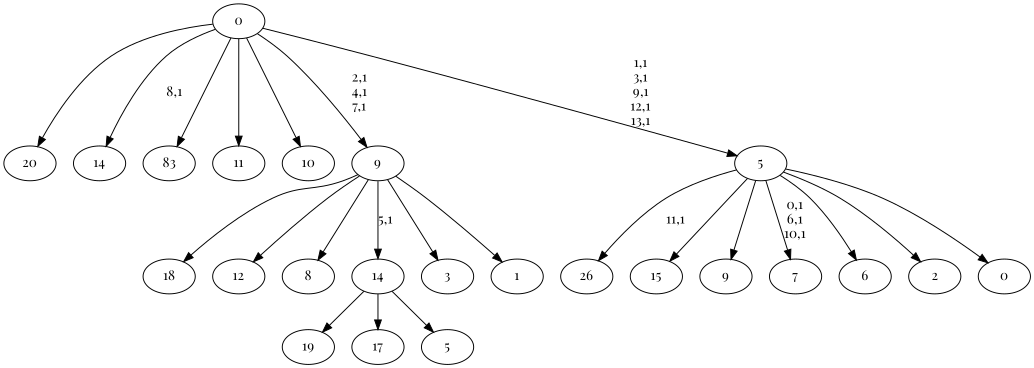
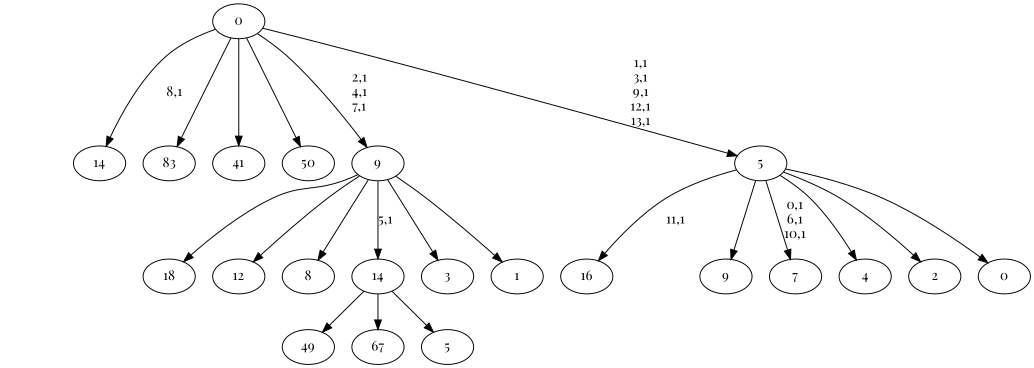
(30, 163) -> none
(239, 163) -> (239, 163)
(308, 163) -> (308, 163)
(587, 276) -> (587, 276)
(656, 276) -> none
(865, 276) -> (865, 276)
(308, 347) -> (308, 347)
(378, 347) -> (378, 347)
